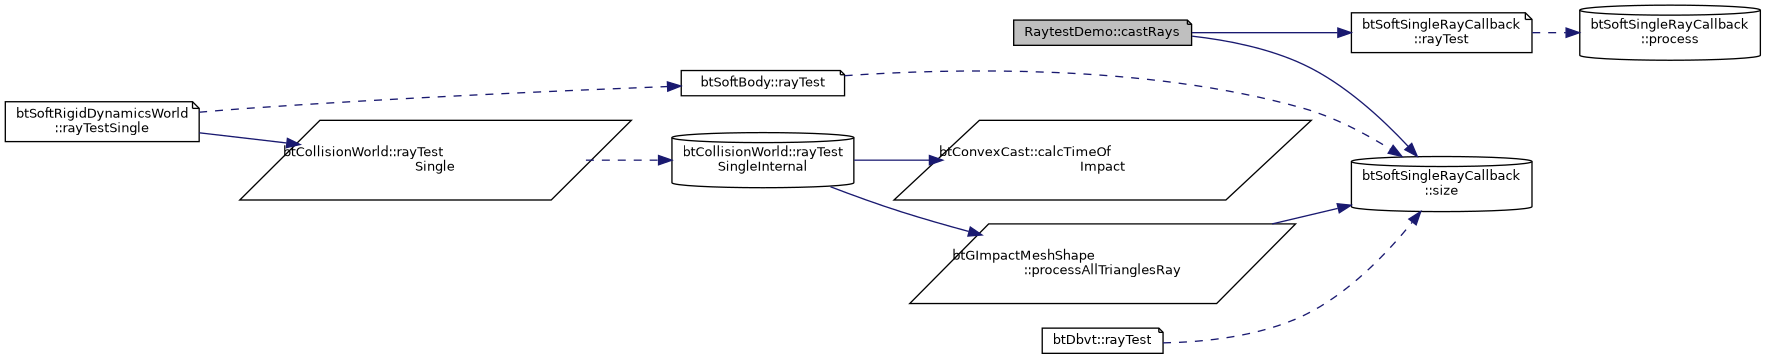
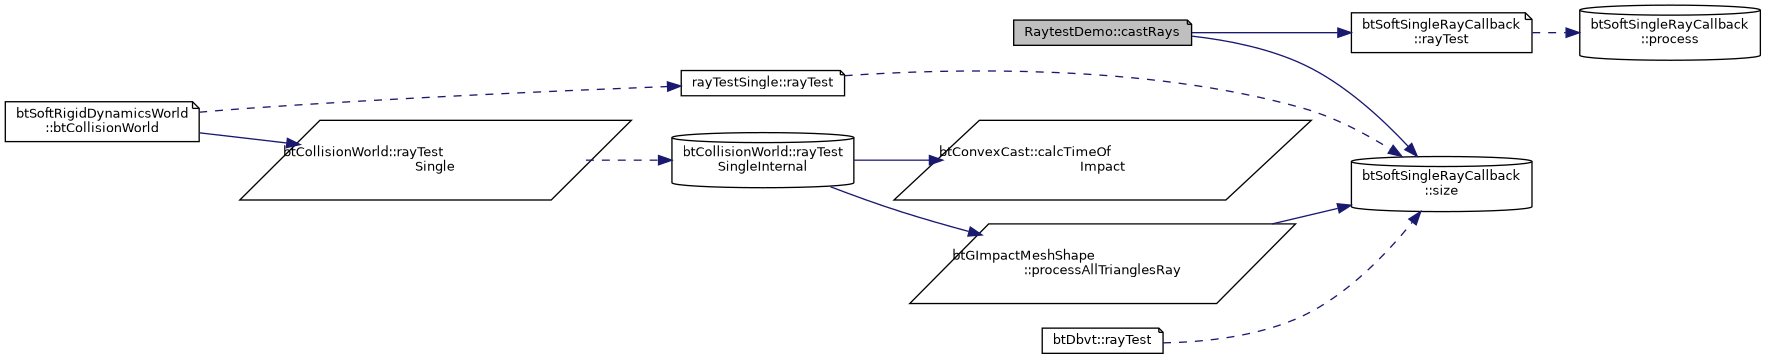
(763, 83) -> (763, 83)
(102, 122) -> (102, 122)
